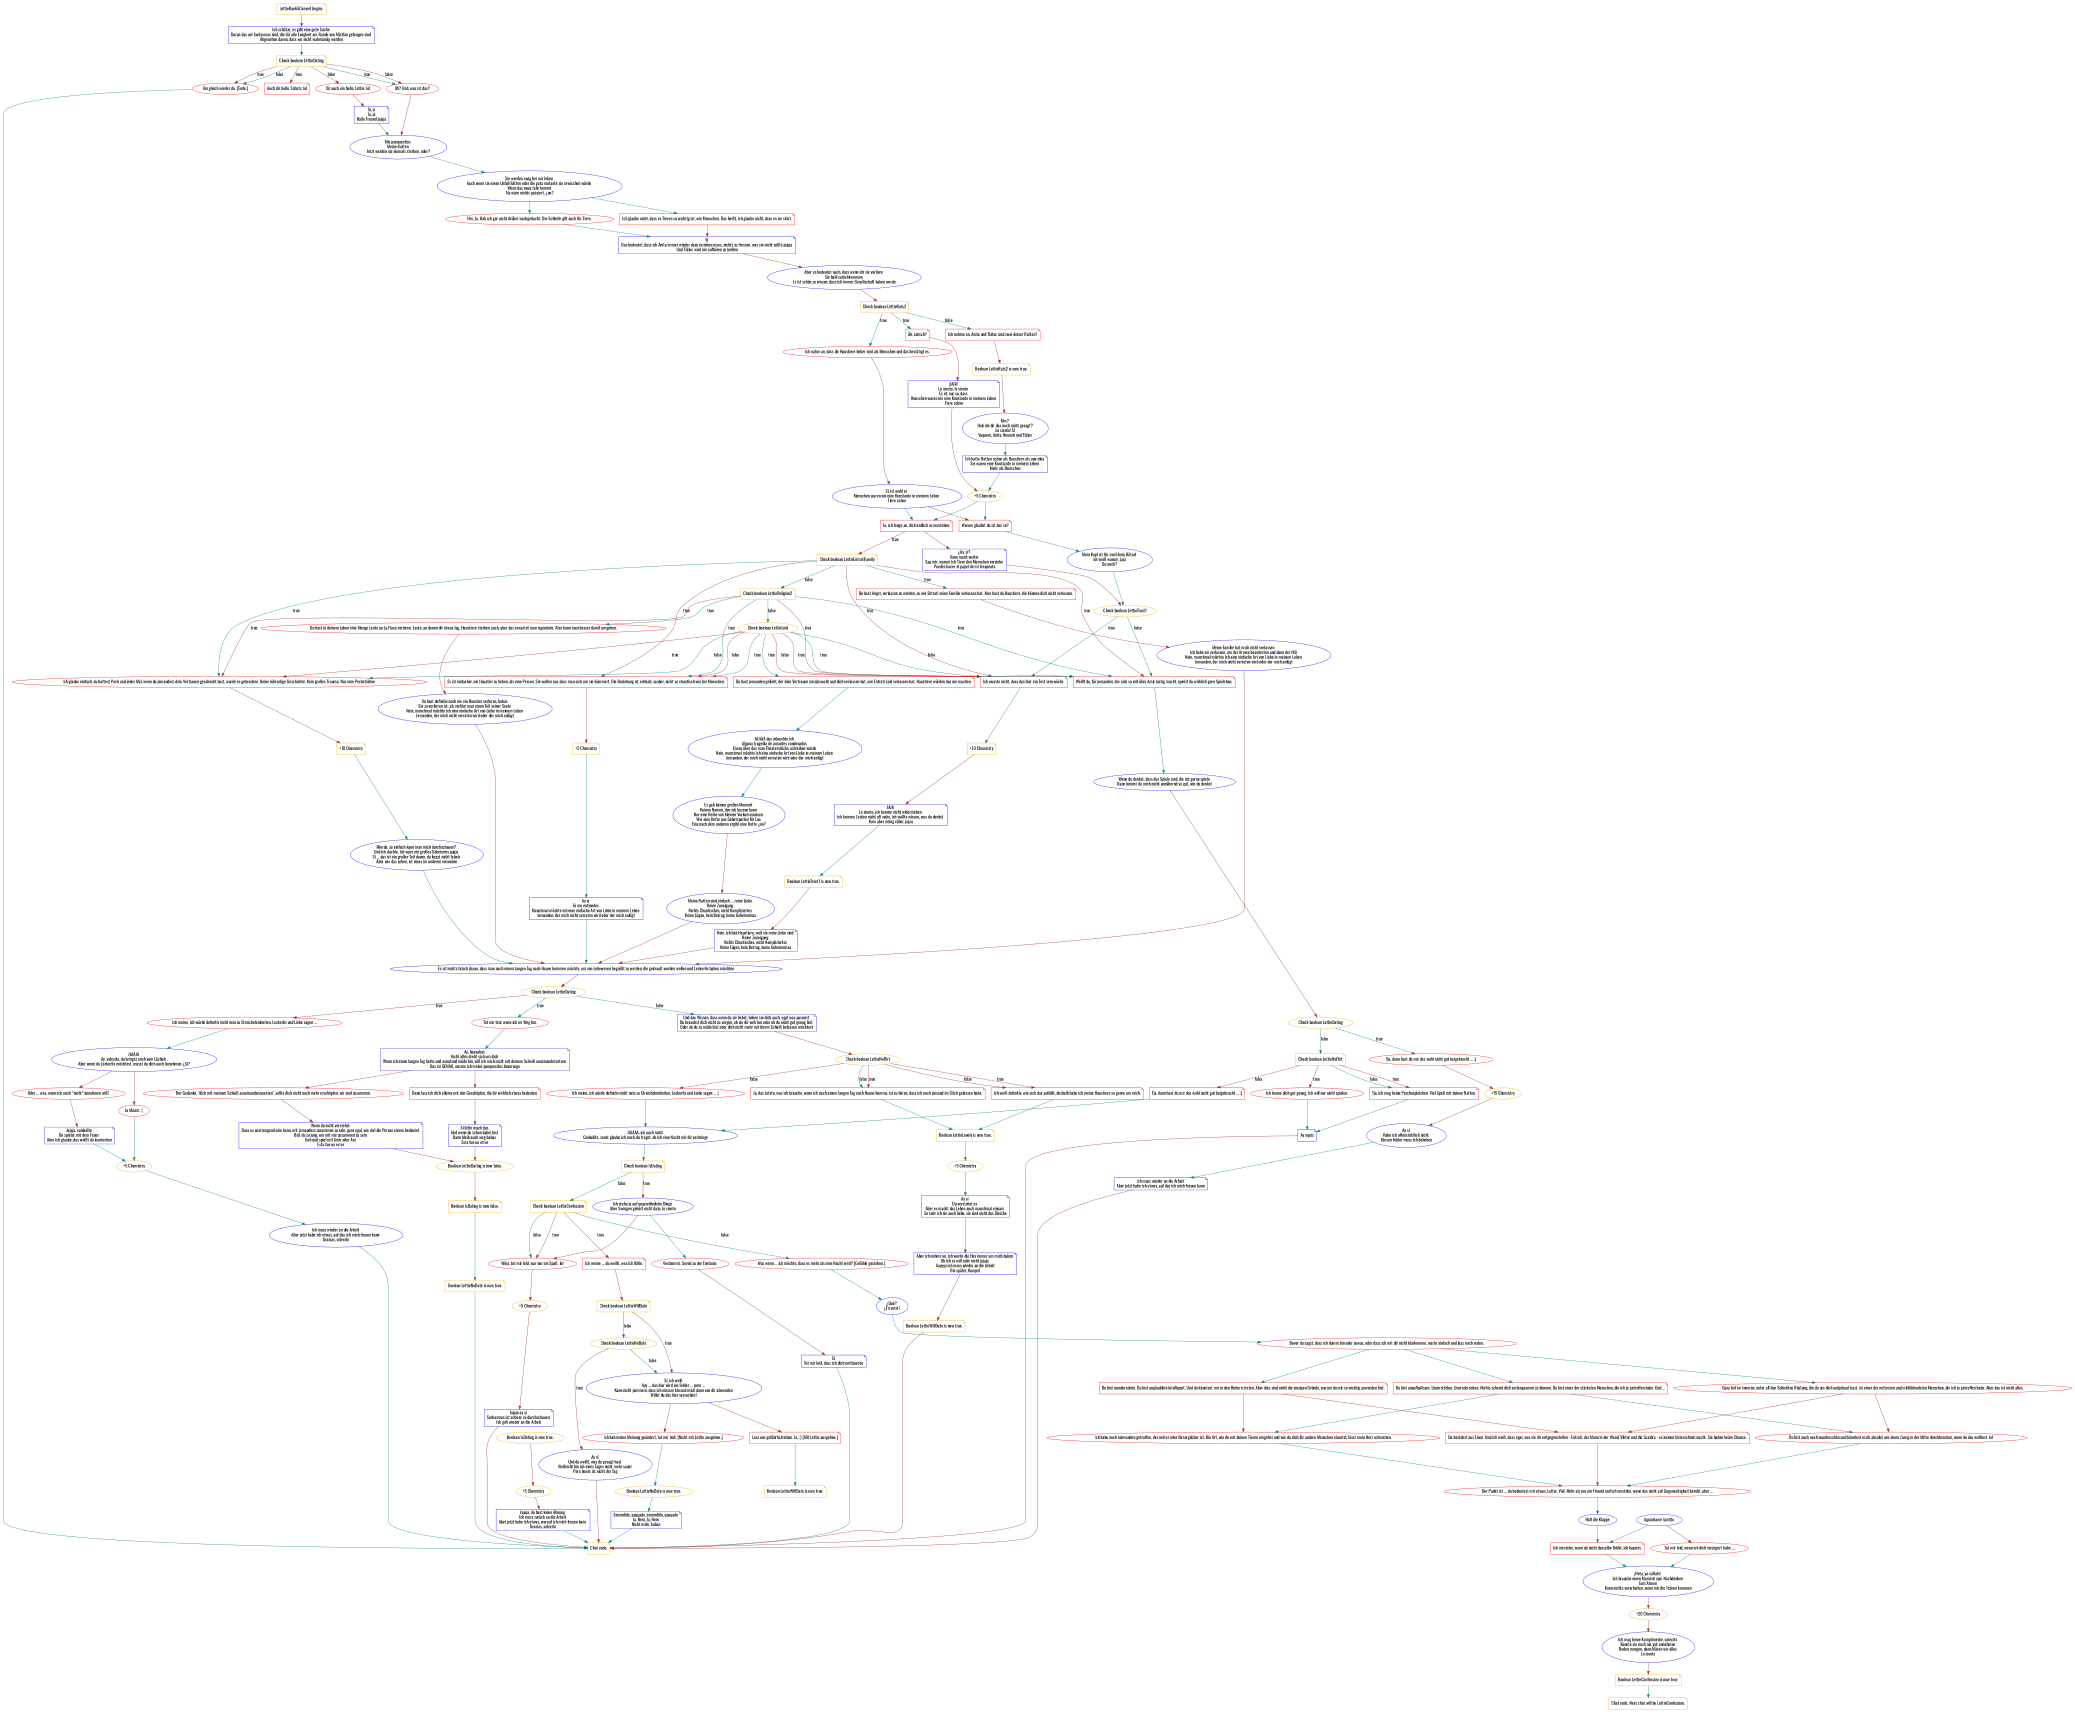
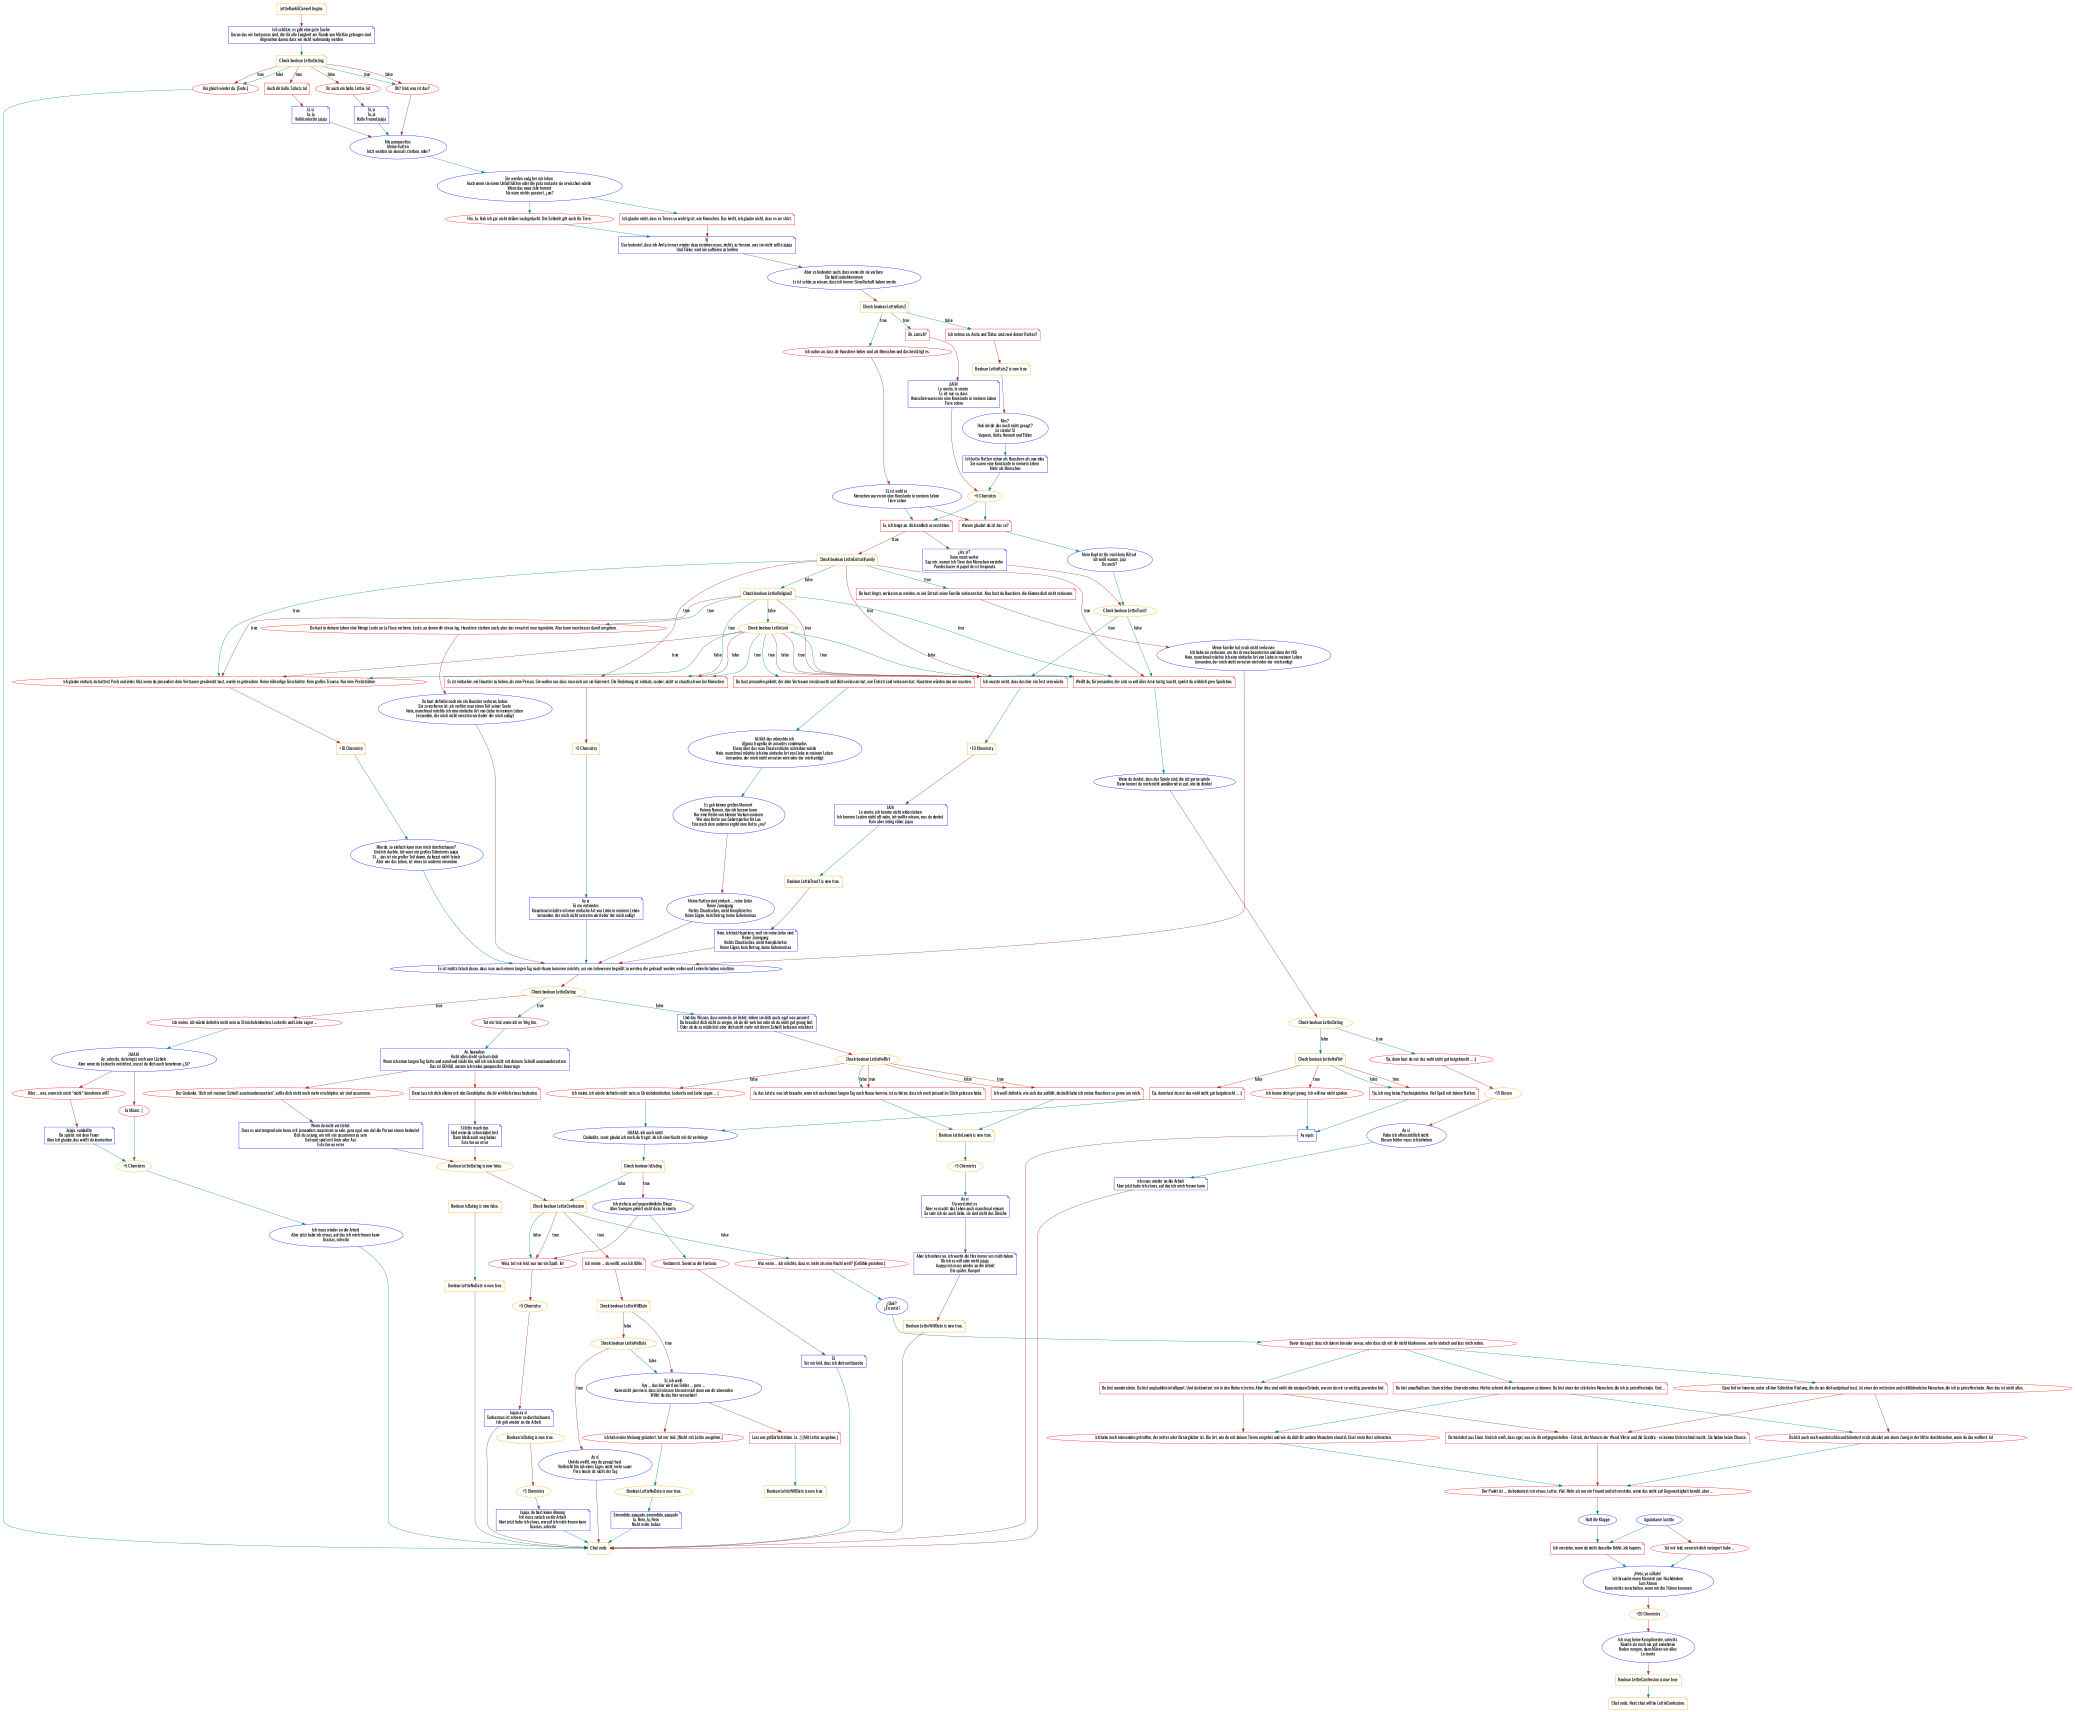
none -> (311, 115)
(1503, 1094) -> (1503, 1094)
(475, 1185) -> (515, 1186)
